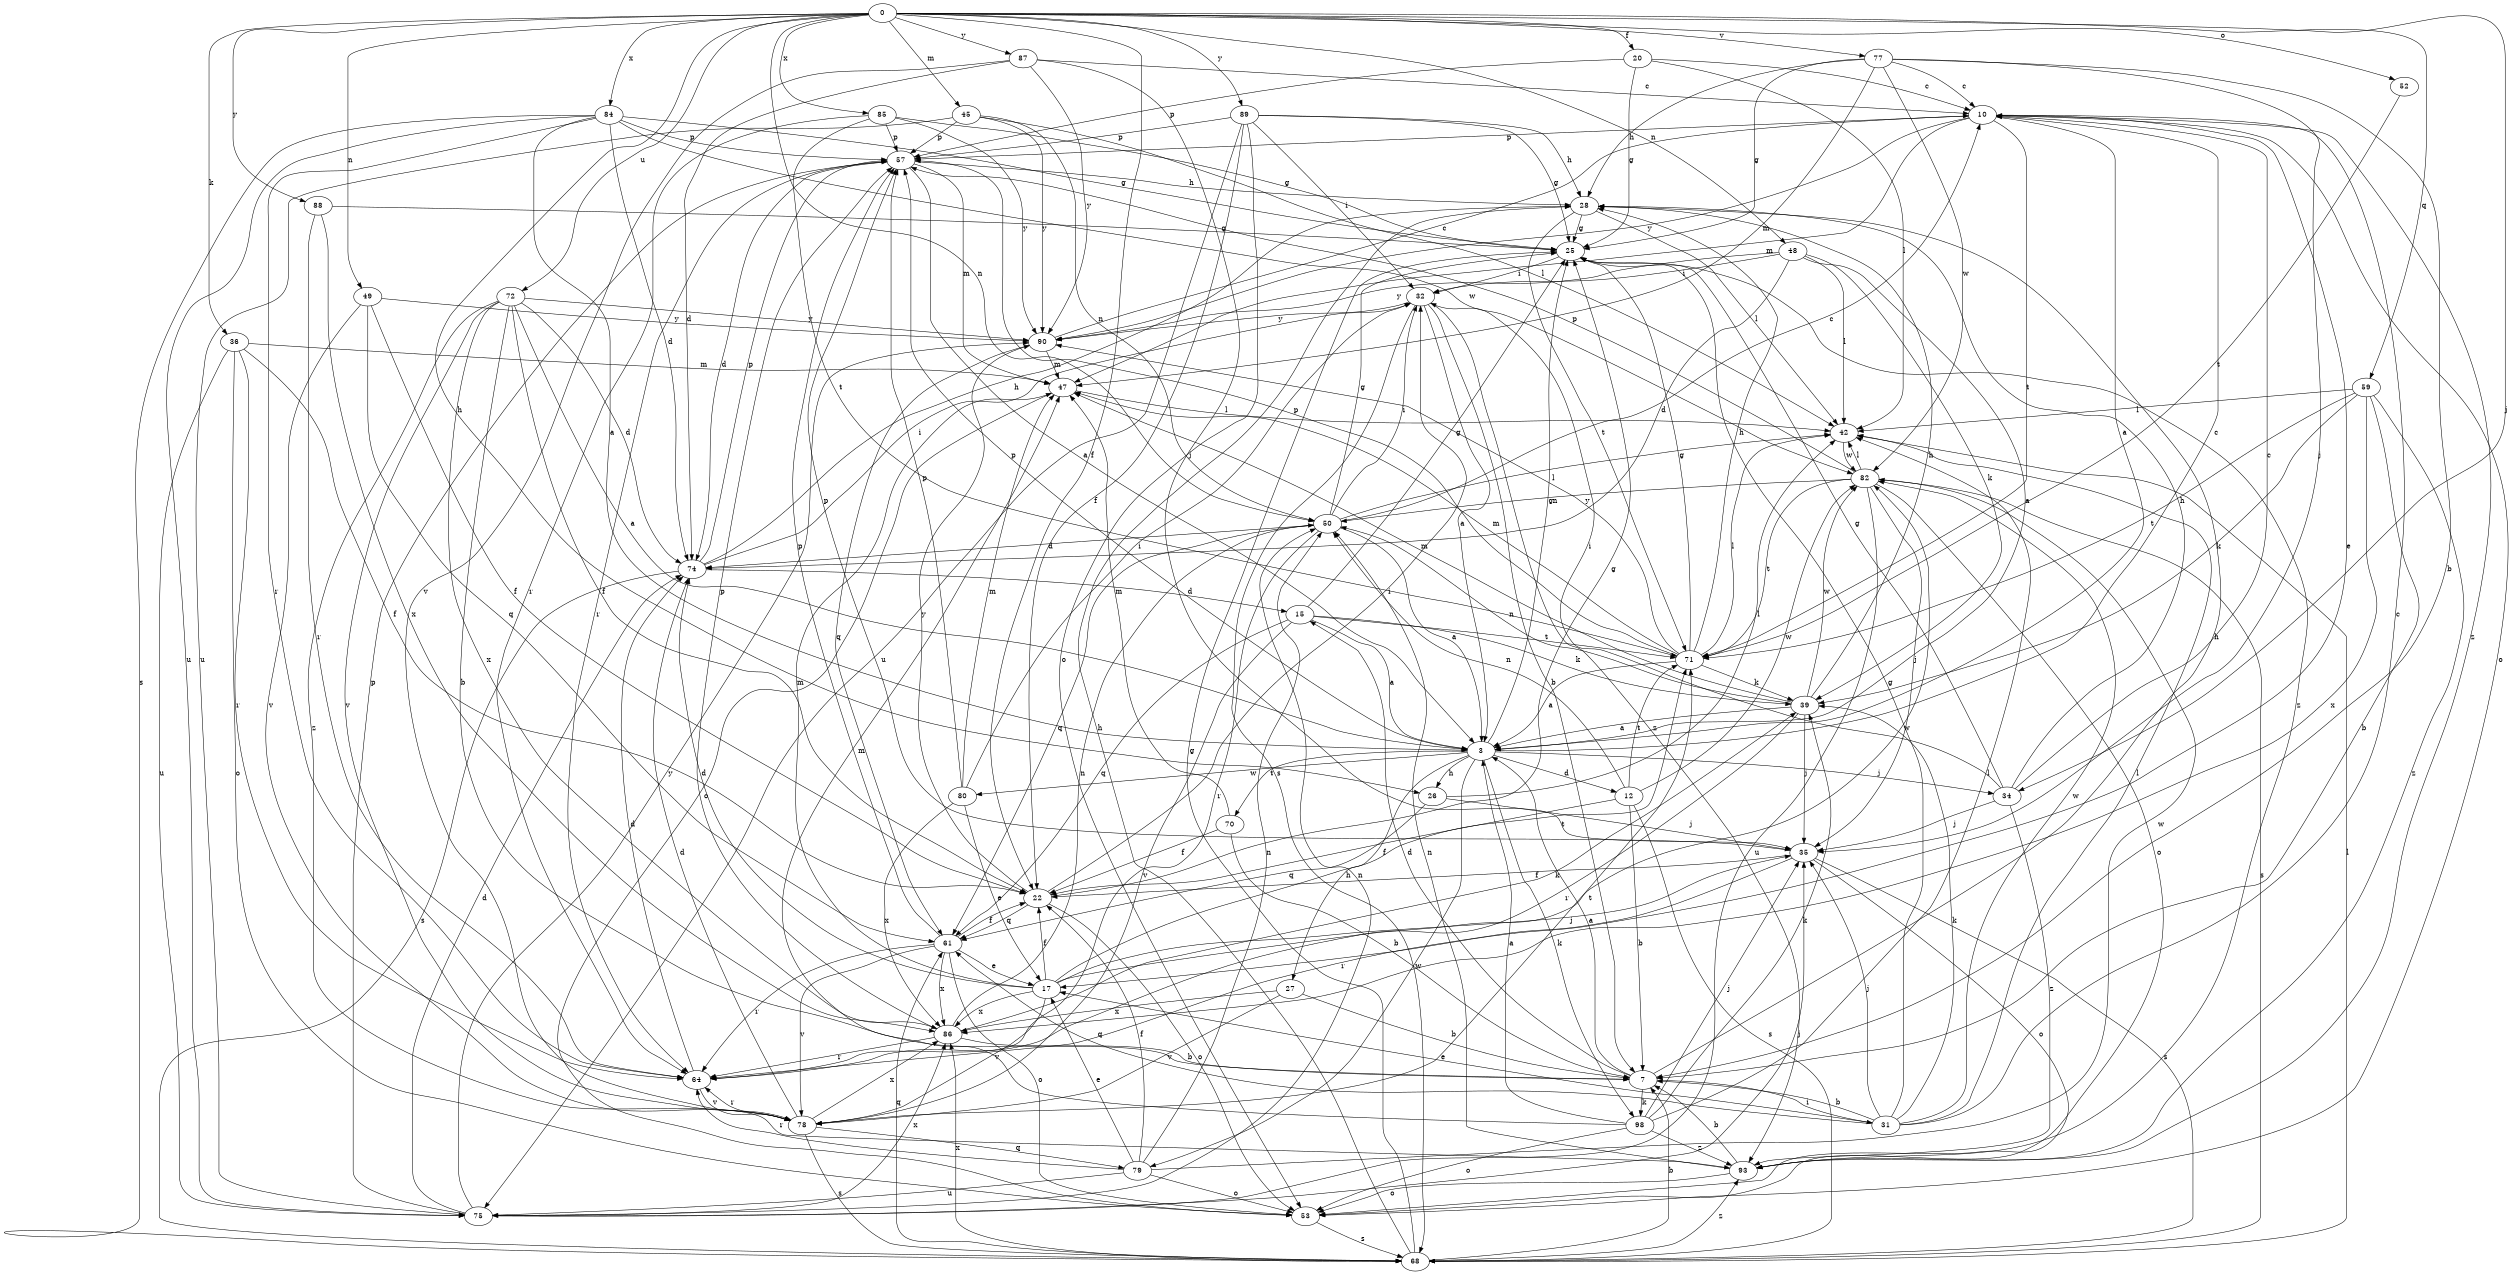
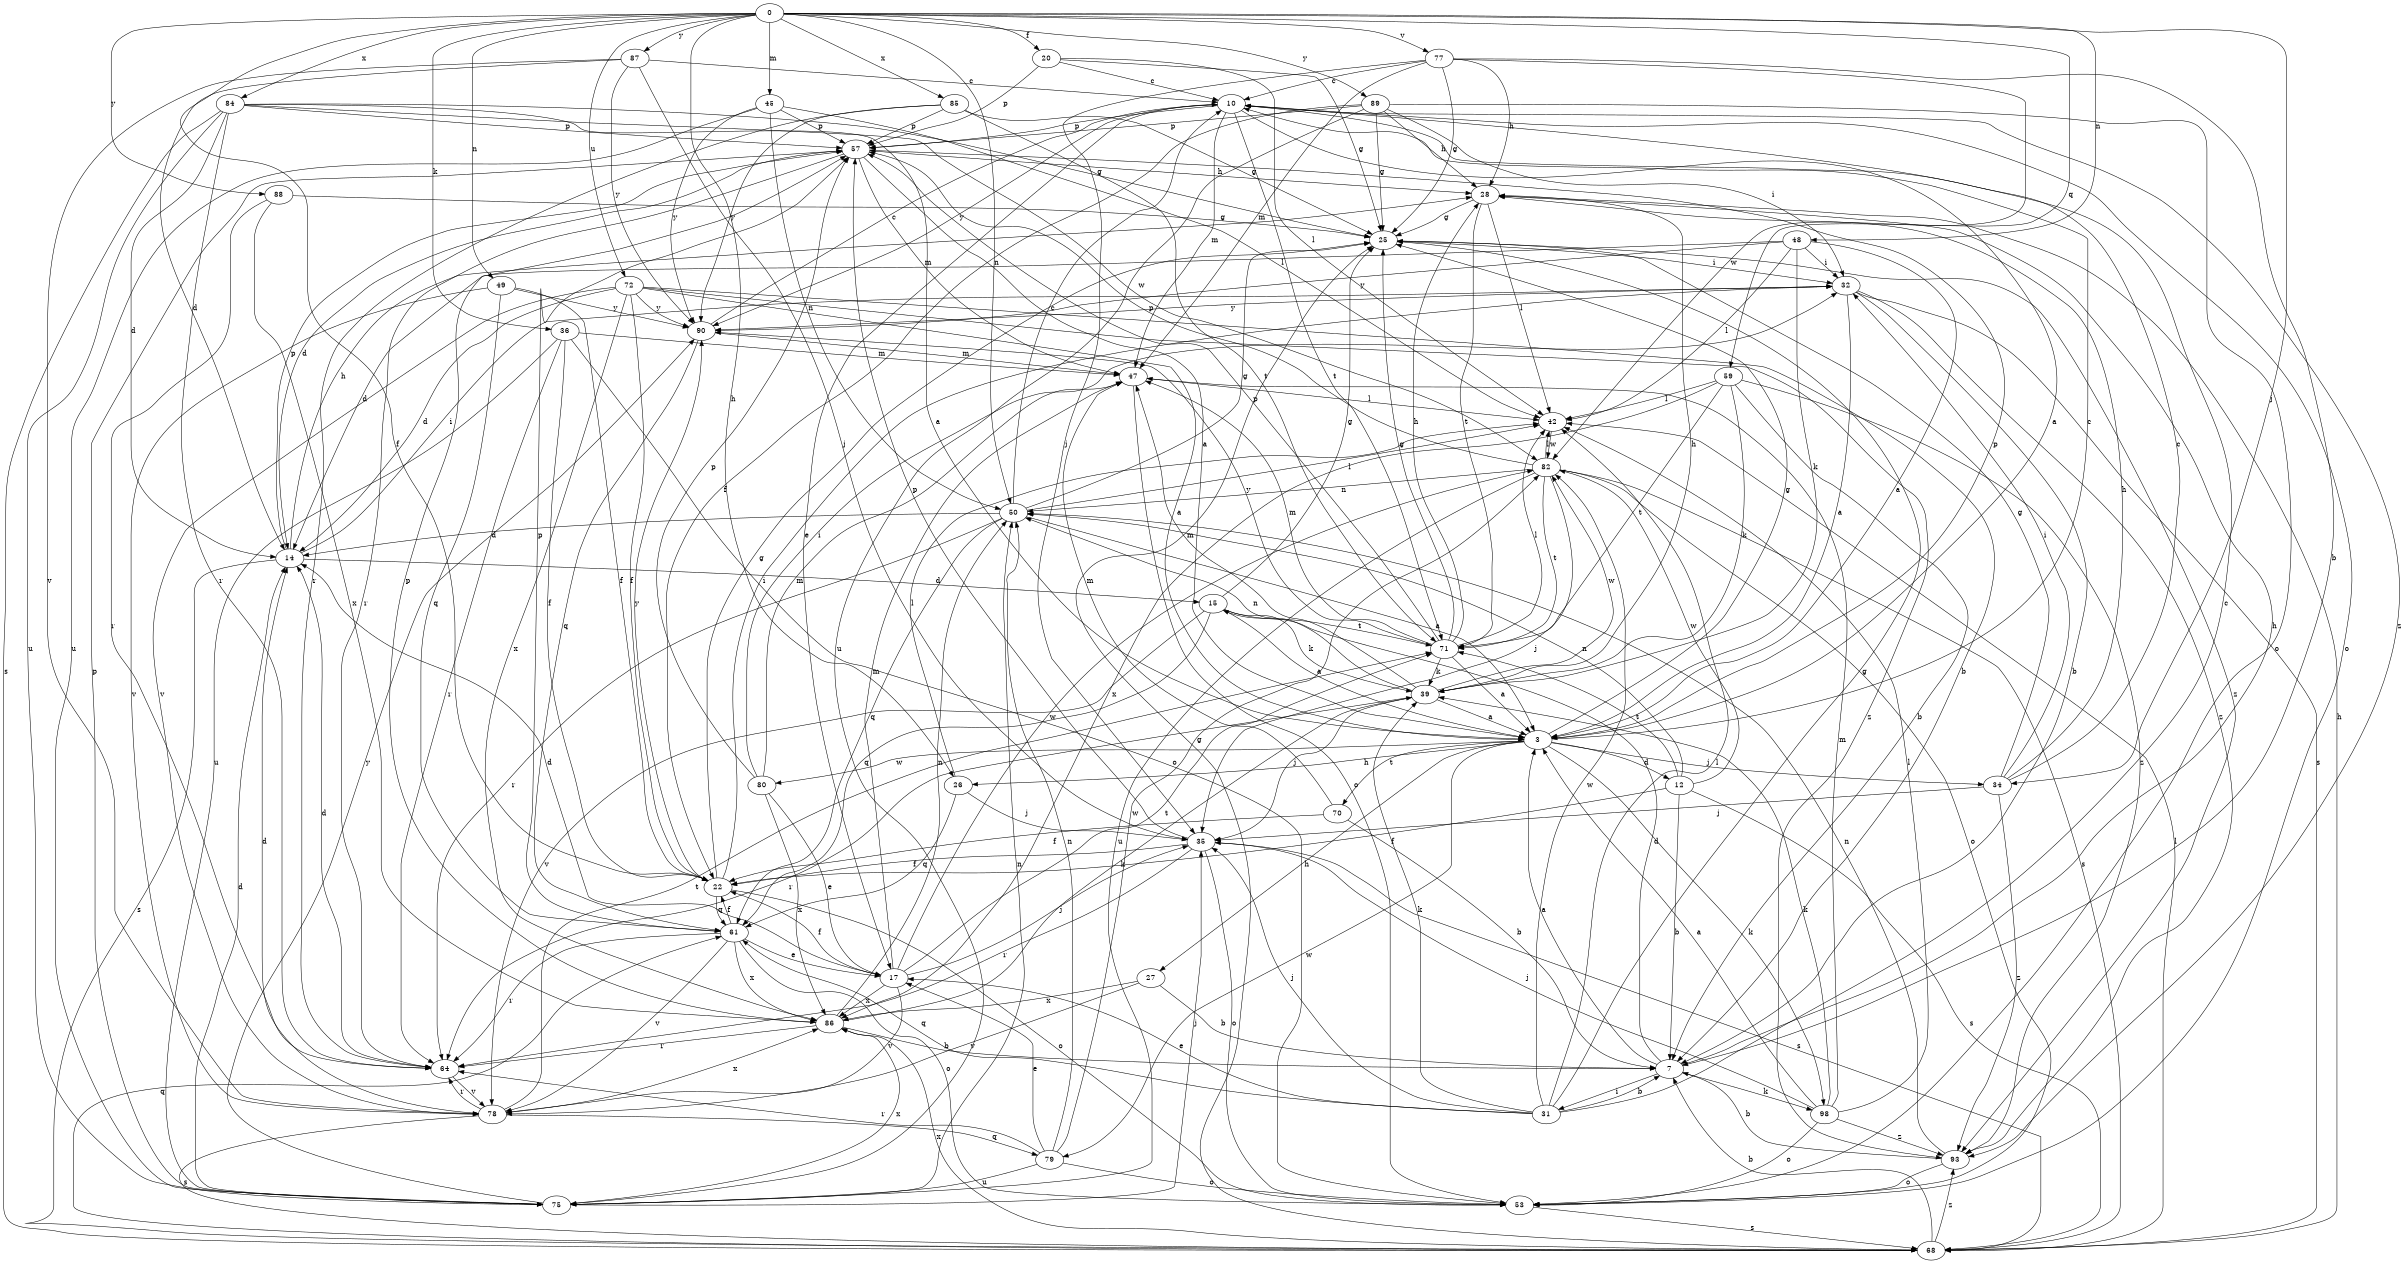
(2404, 87) -> none
(1397, 429) -> none
(692, 569) -> (290, 558)
(1134, 1021) -> none
